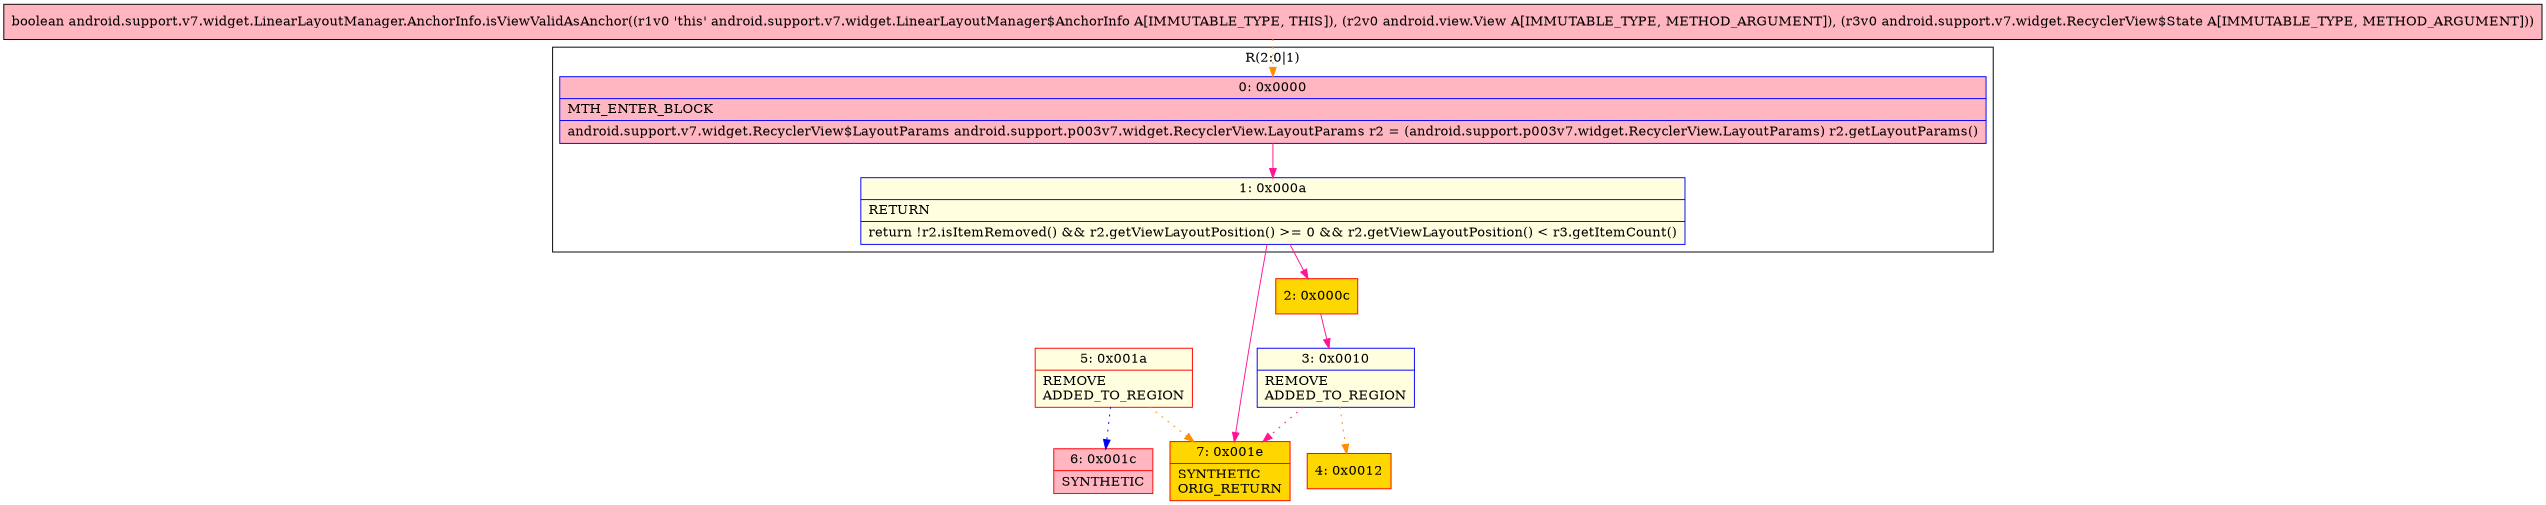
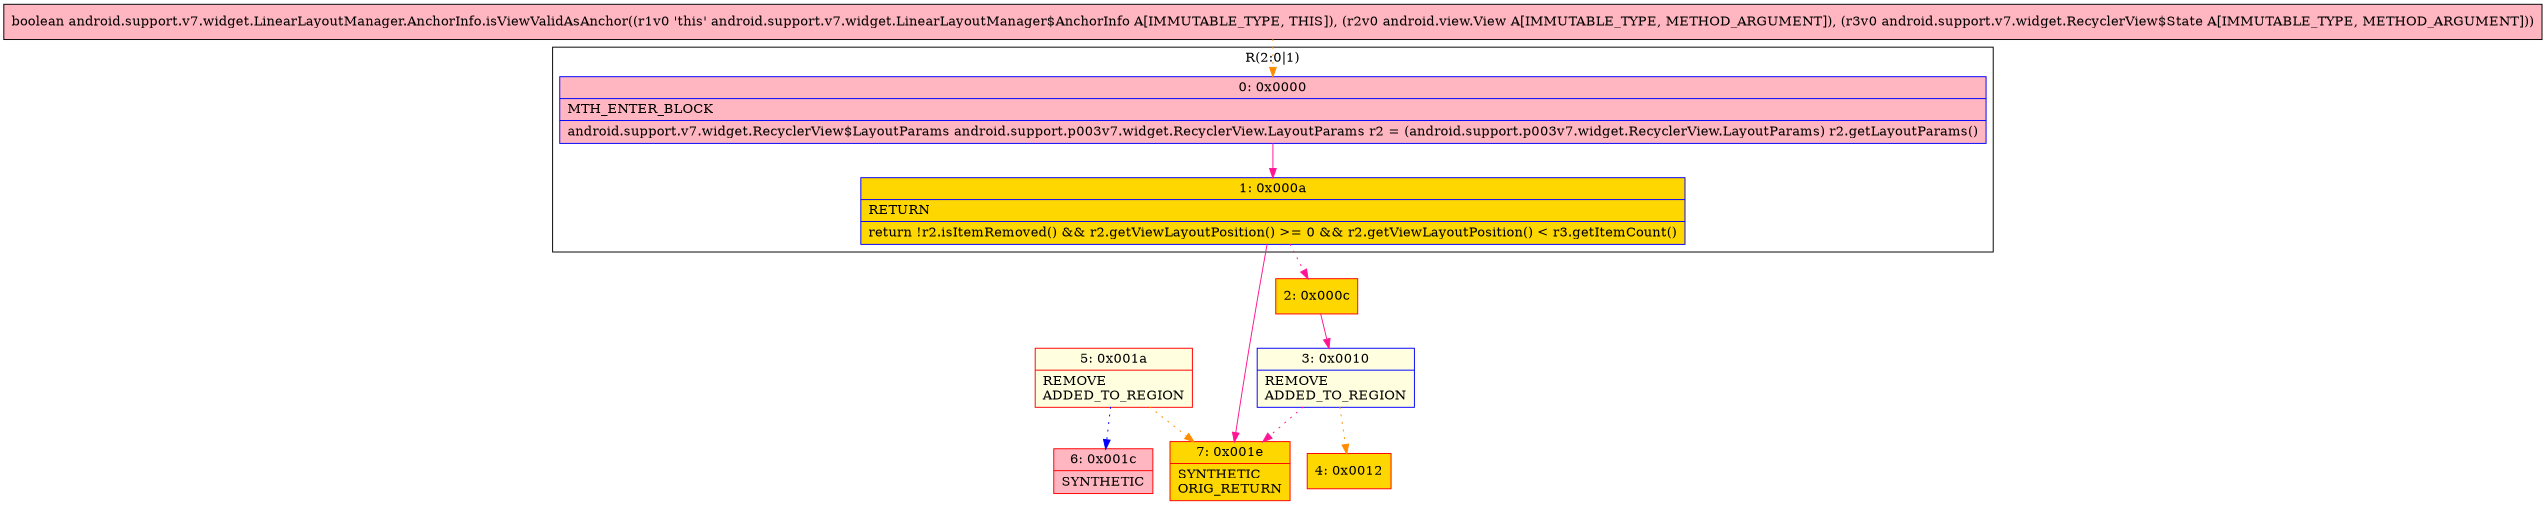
(1273, 211) -> (1273, 211)
(1297, 258) -> (1297, 258)
